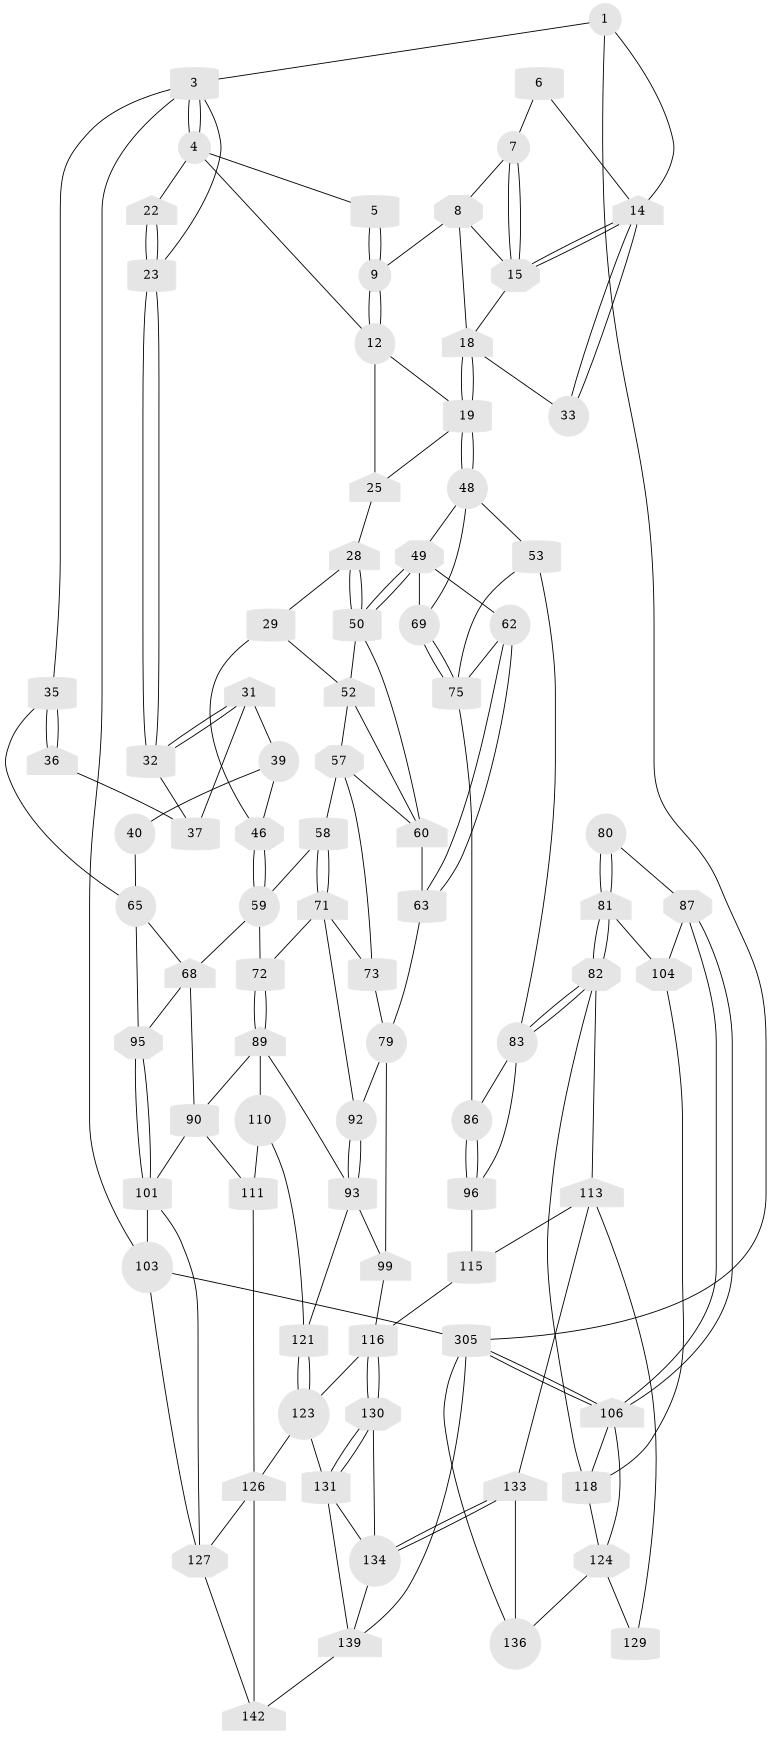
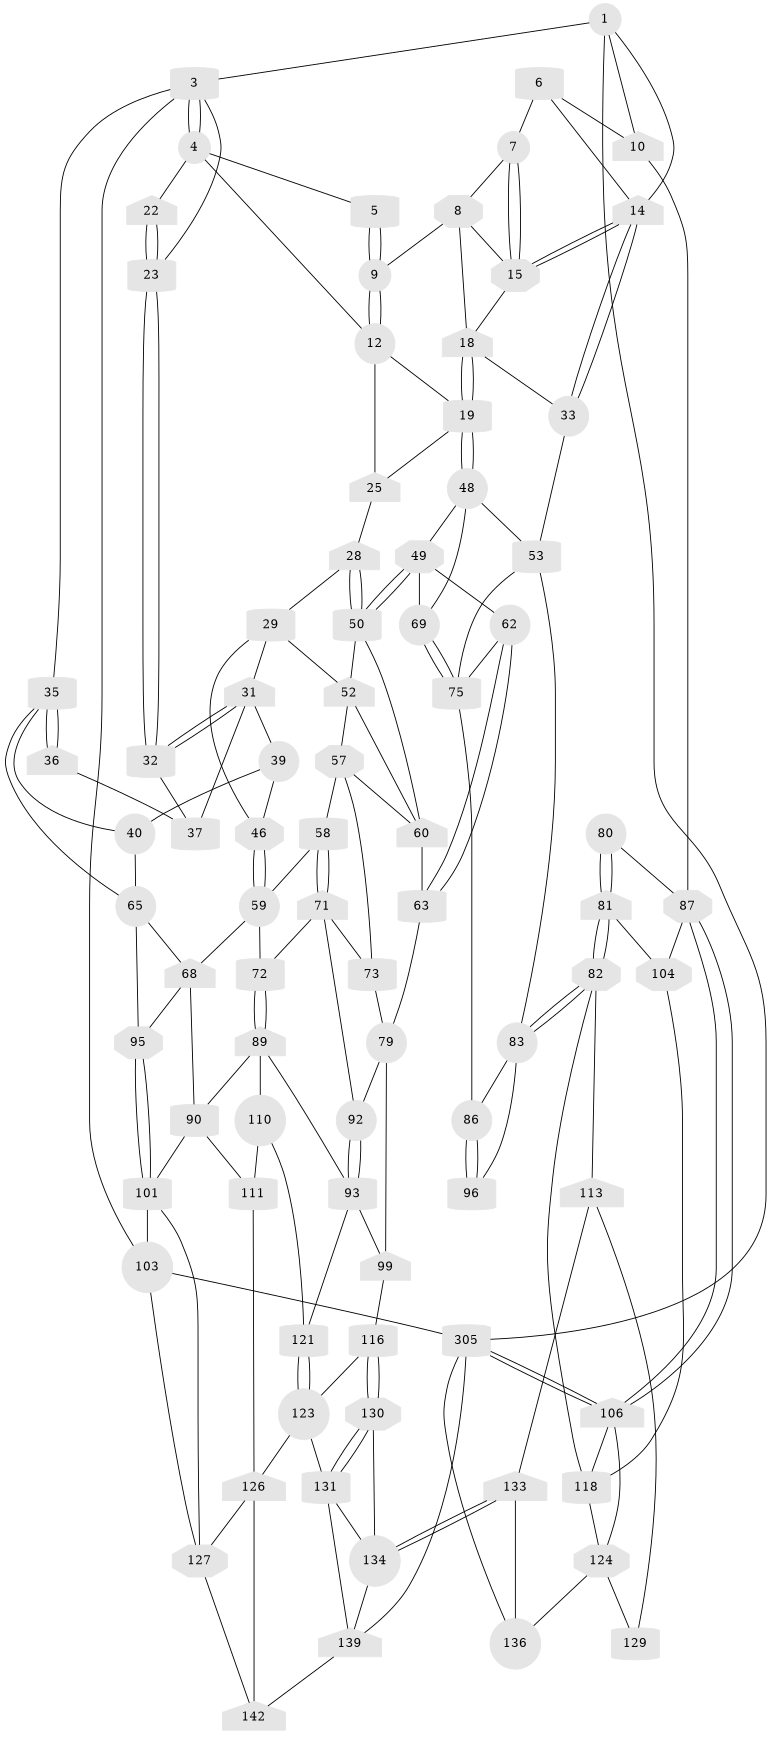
none -> (638, 148)
none -> (552, 488)
none -> (260, 660)
none -> (29, 793)
(472, 1267) -> none
